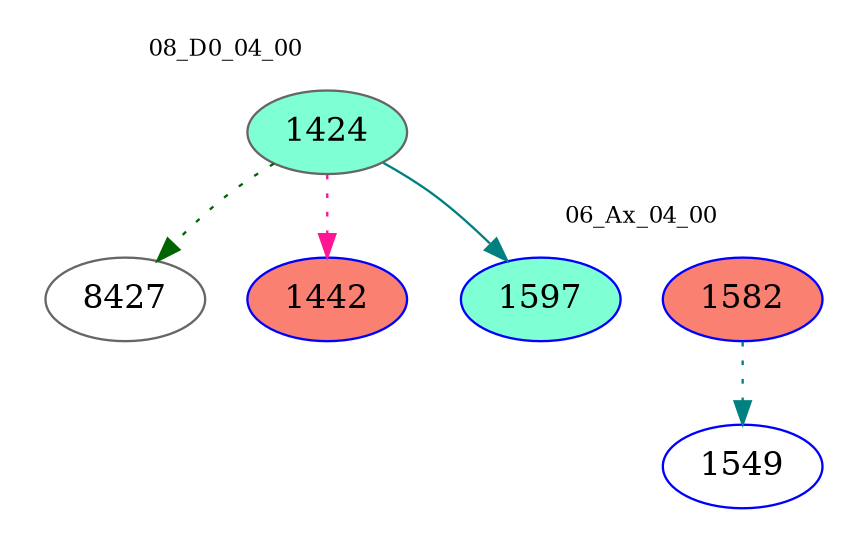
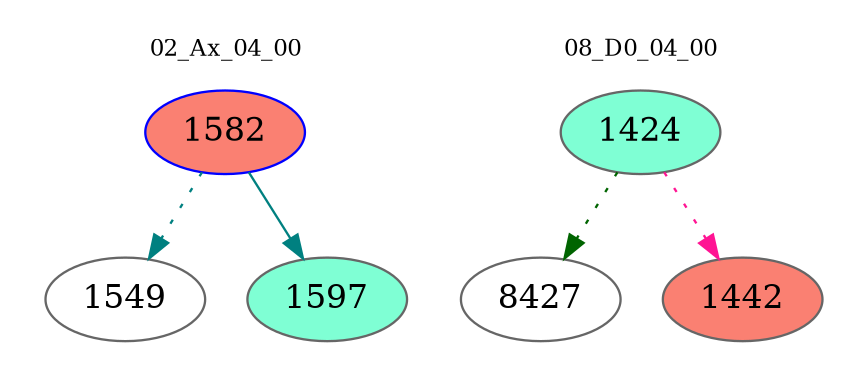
(458, 214) -> (270, 205)
(642, 217) -> (226, 50)
(327, 299) -> (743, 299)
(541, 299) -> (327, 299)
(743, 466) -> (125, 299)
